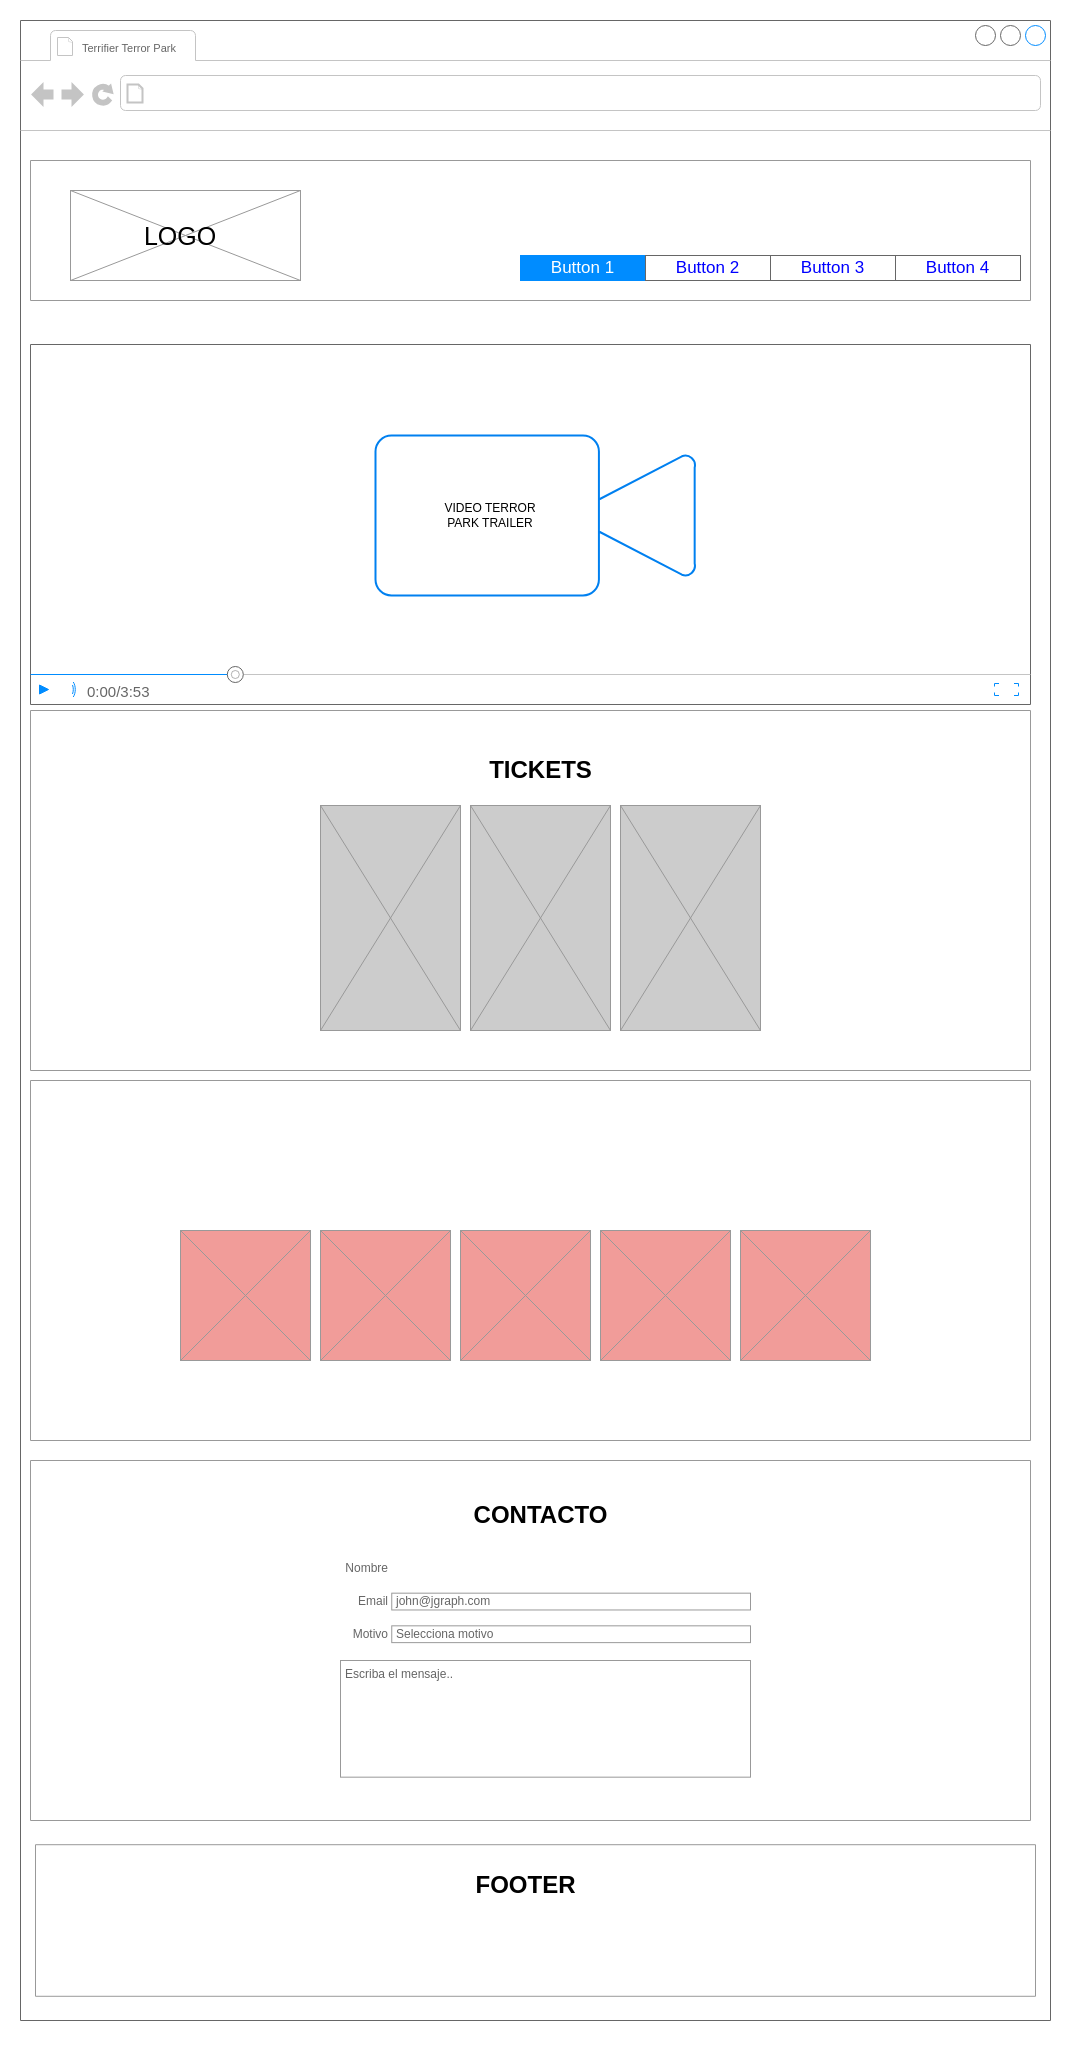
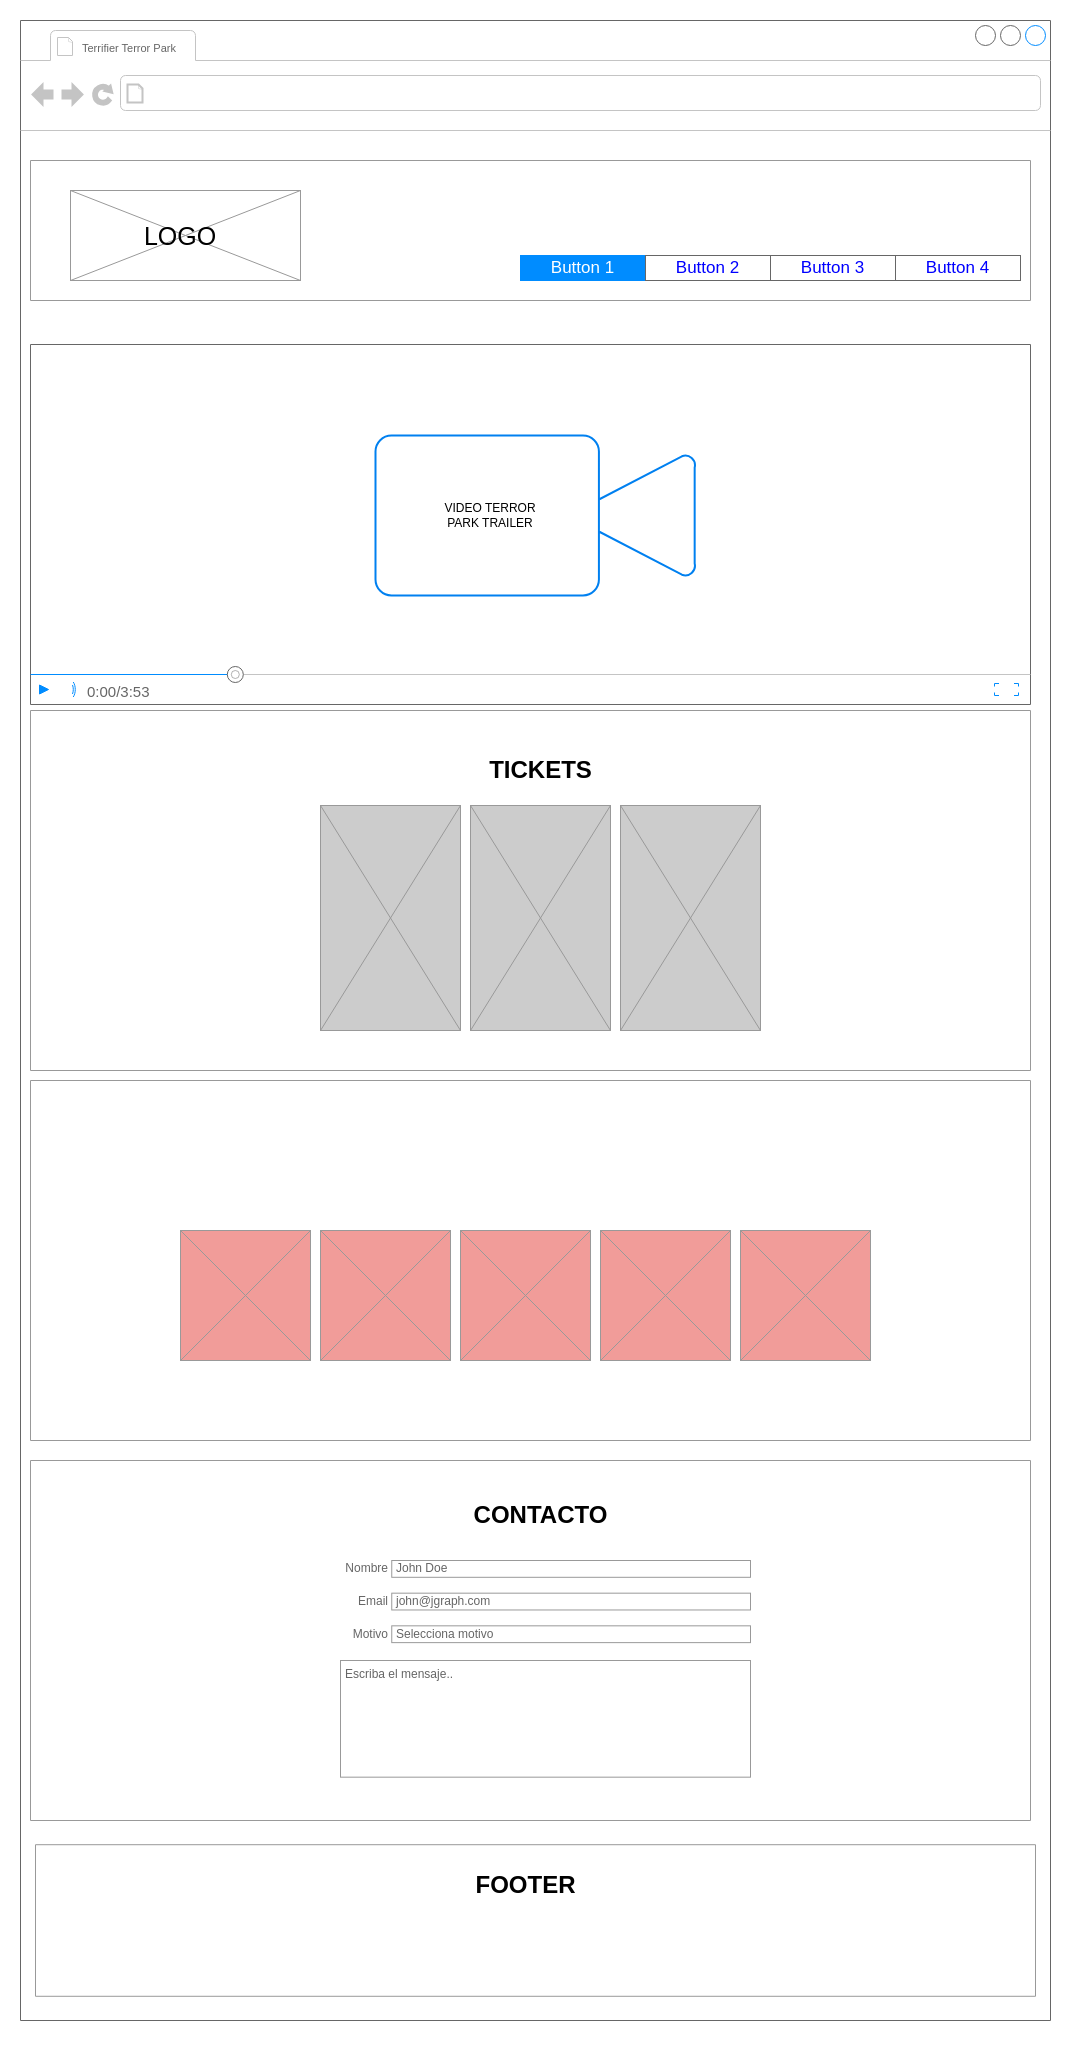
none -> (571, 1569)
